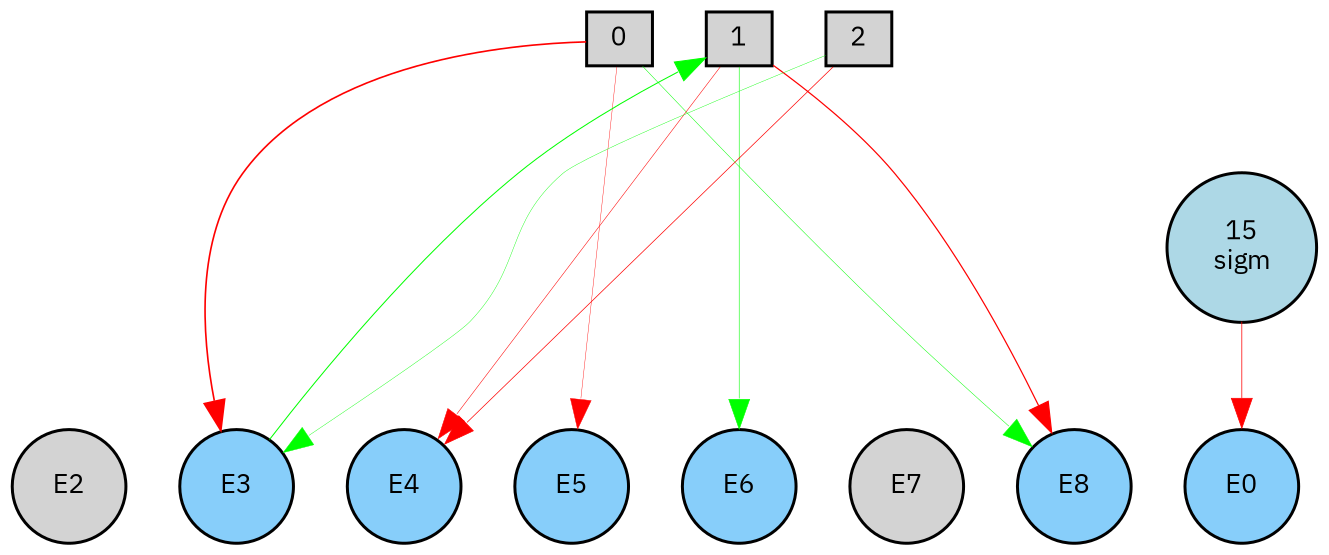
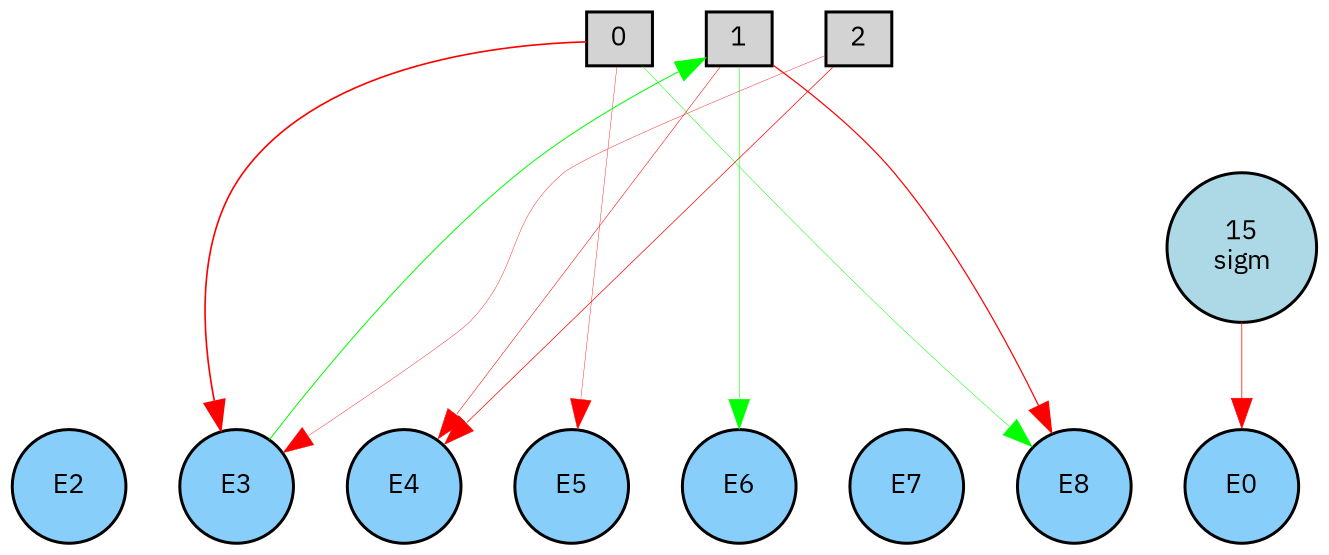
(534, 205) -> (534, 205)
(69, 486) -> (69, 486)
(907, 486) -> (907, 486)
